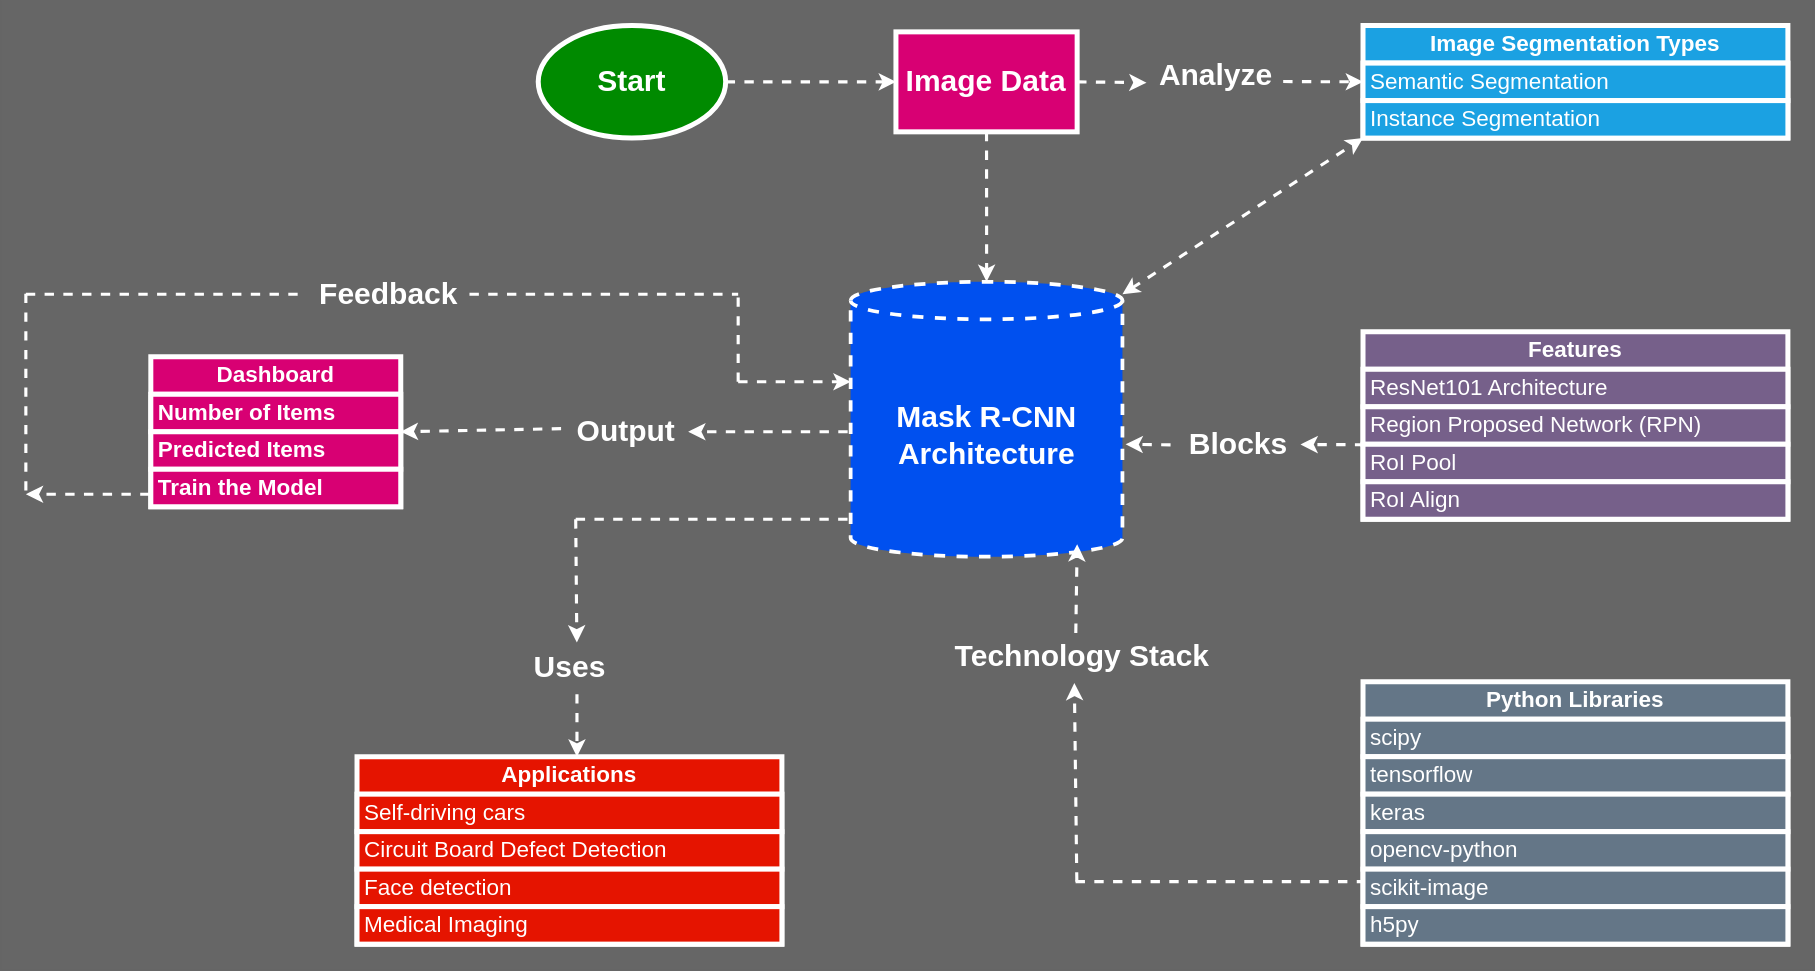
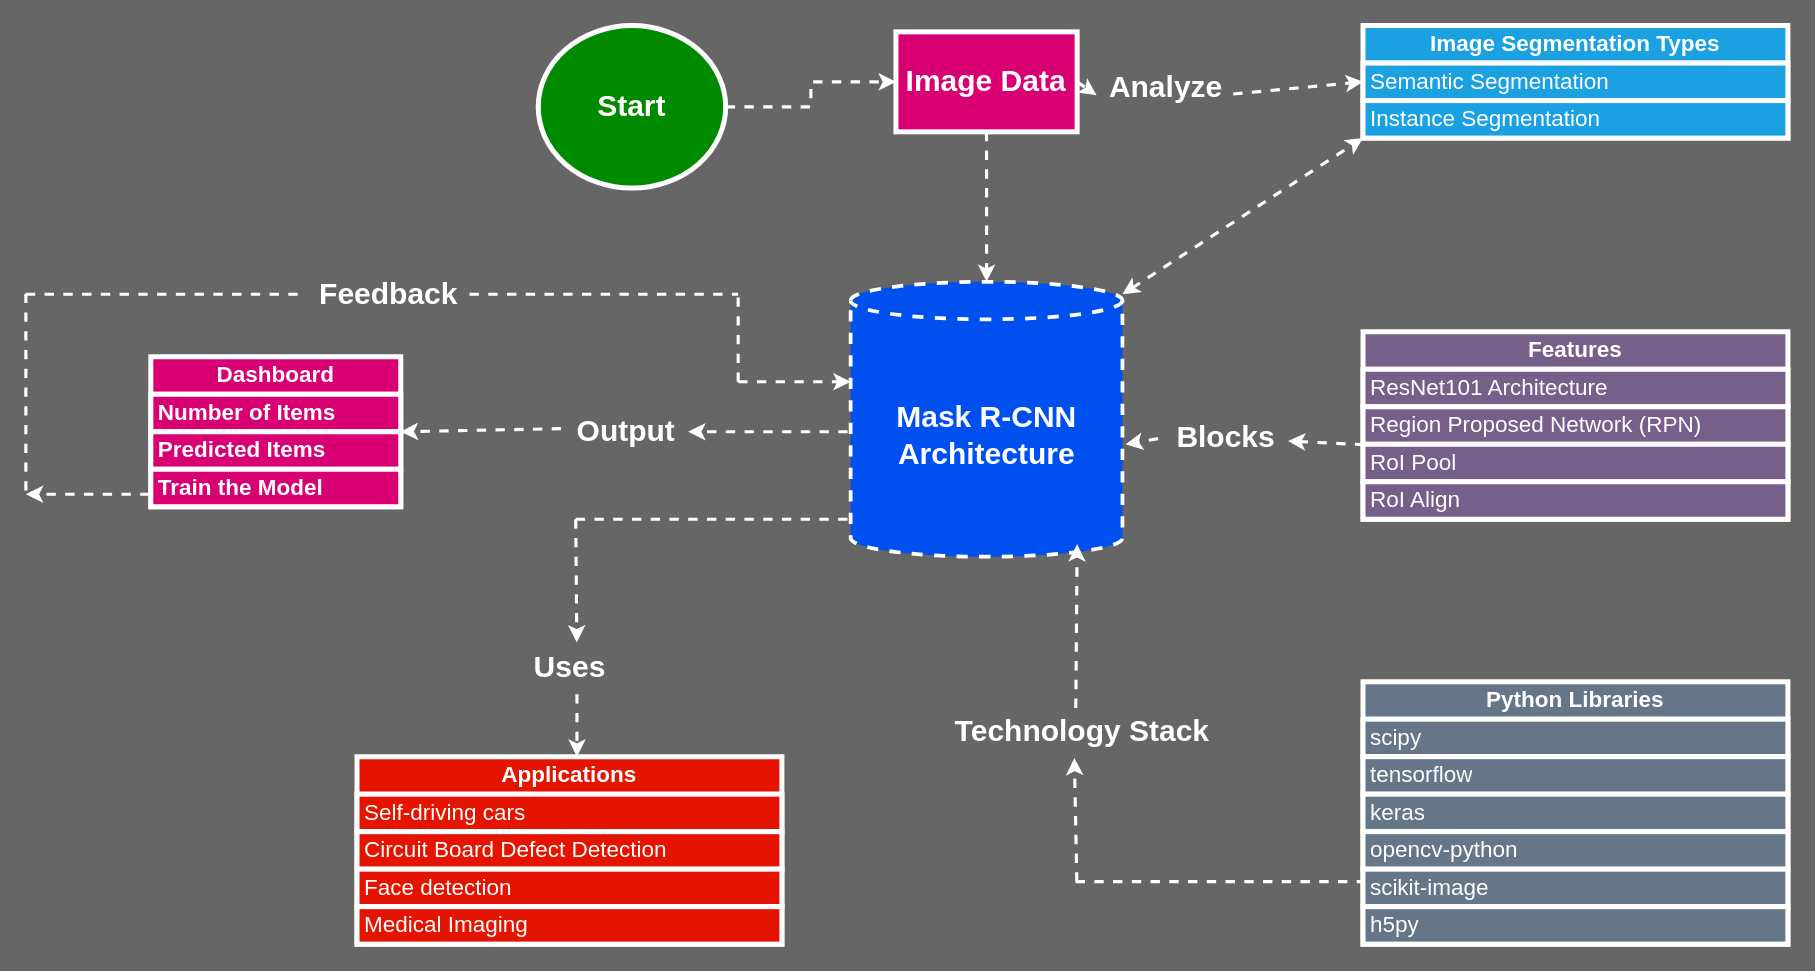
(1216, 76) -> (1166, 88)
(632, 82) -> (632, 107)
(1238, 444) -> (1226, 438)
(1082, 657) -> (1082, 732)
